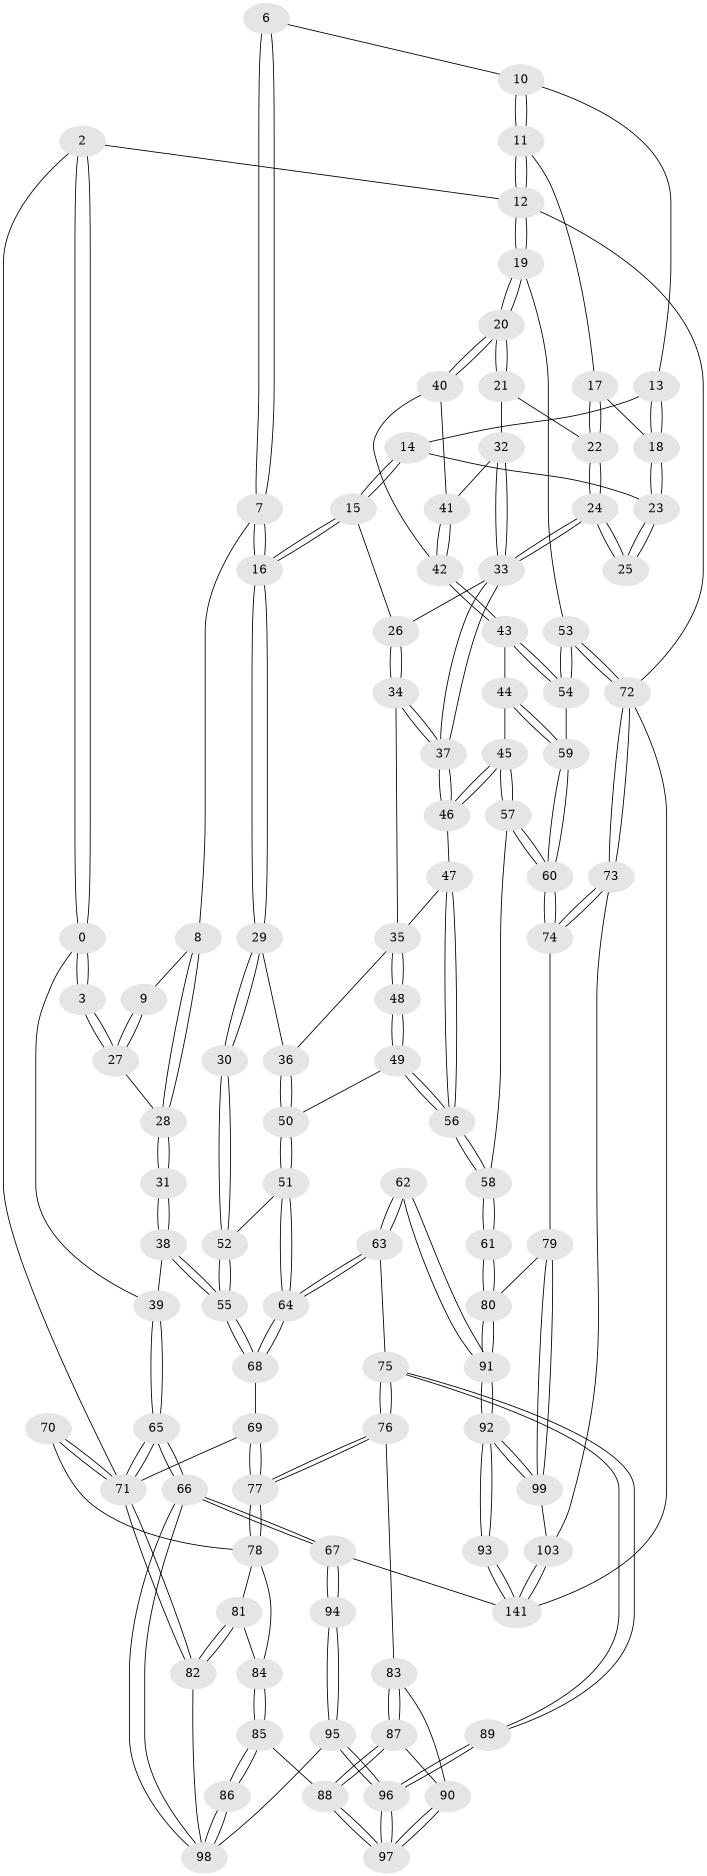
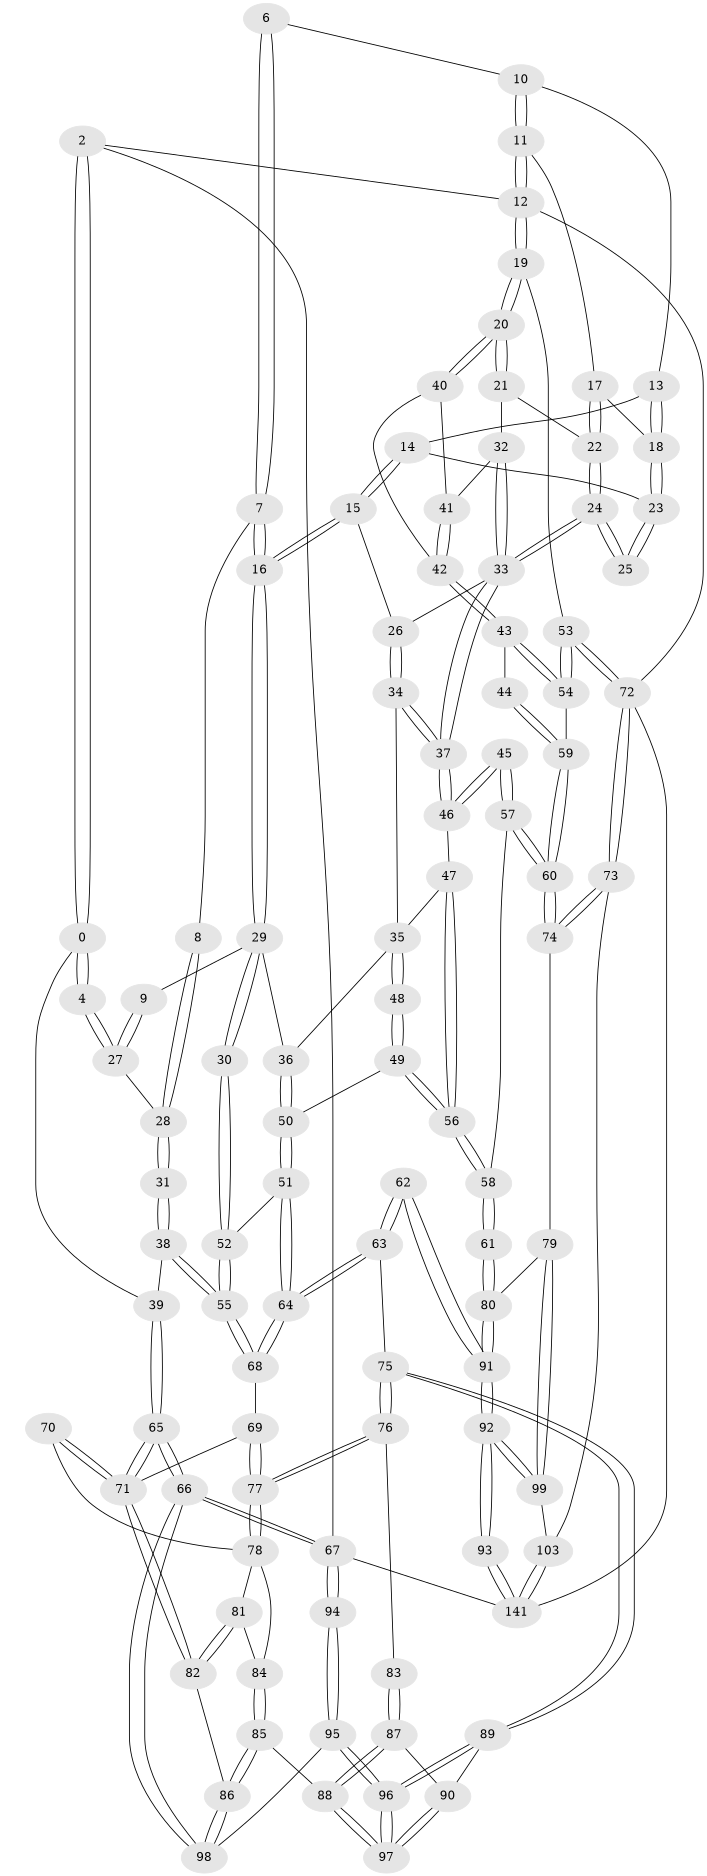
(505, 724) -> none
(3, 815) -> (320, 787)
(171, 969) -> (204, 968)
(83, 1000) -> (83, 1000)
(430, 1732) -> (468, 1766)
(194, 1766) -> (210, 1735)
